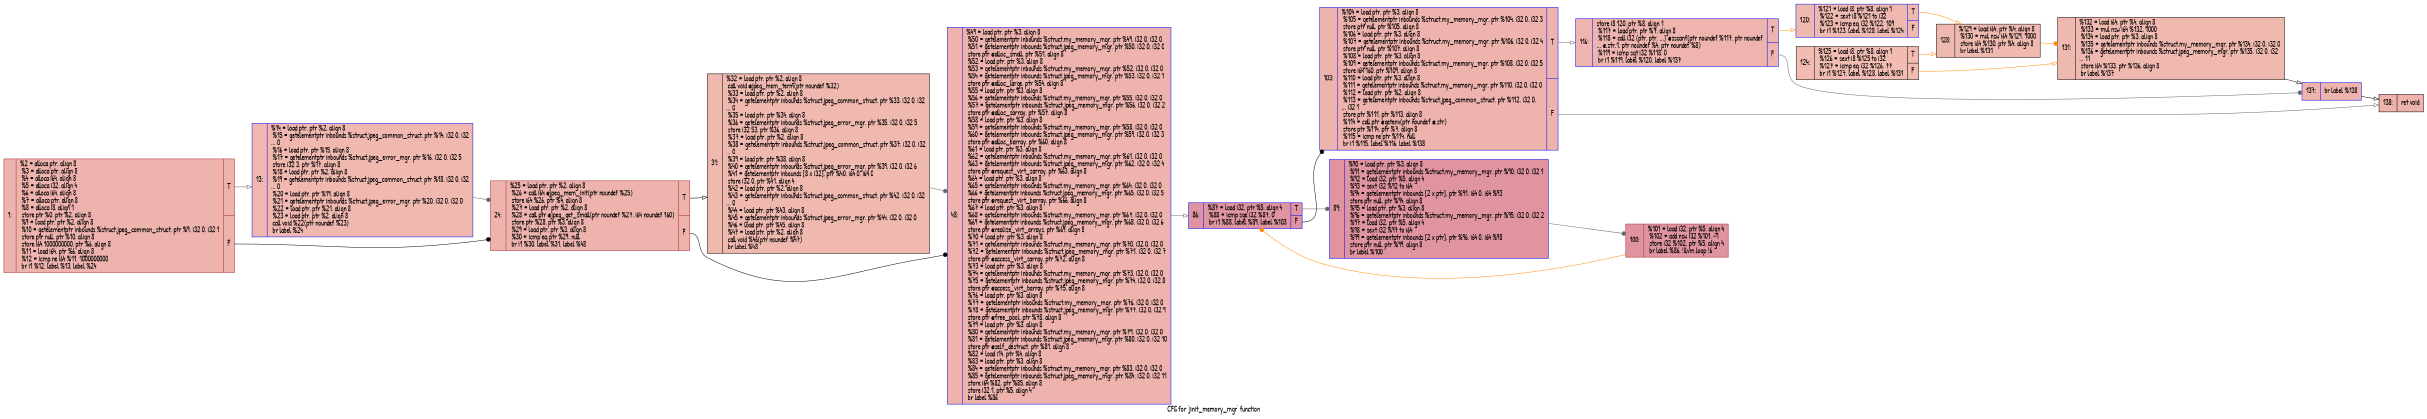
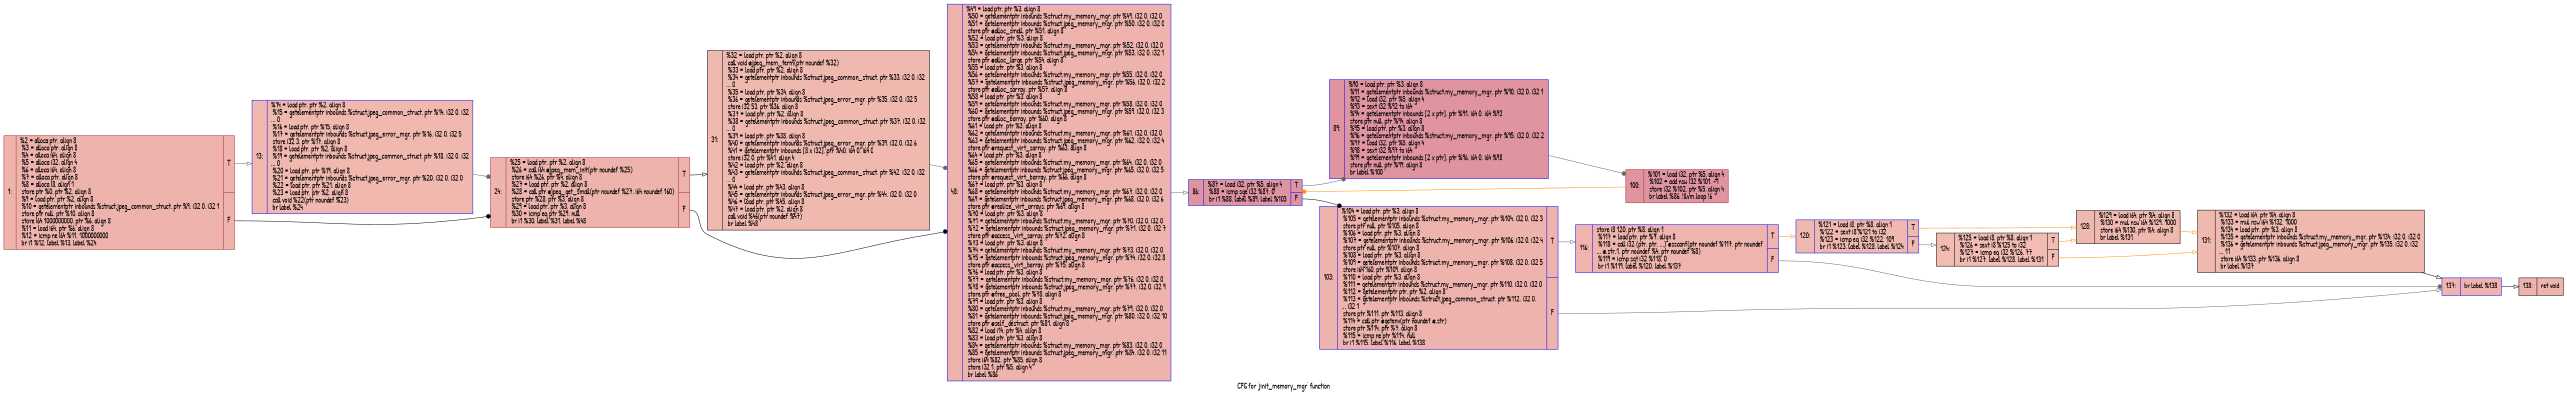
(2047, 43) -> (2186, 232)
(1381, 93) -> (1394, 292)
(1966, 114) -> (1998, 309)
none -> (1925, 245)
